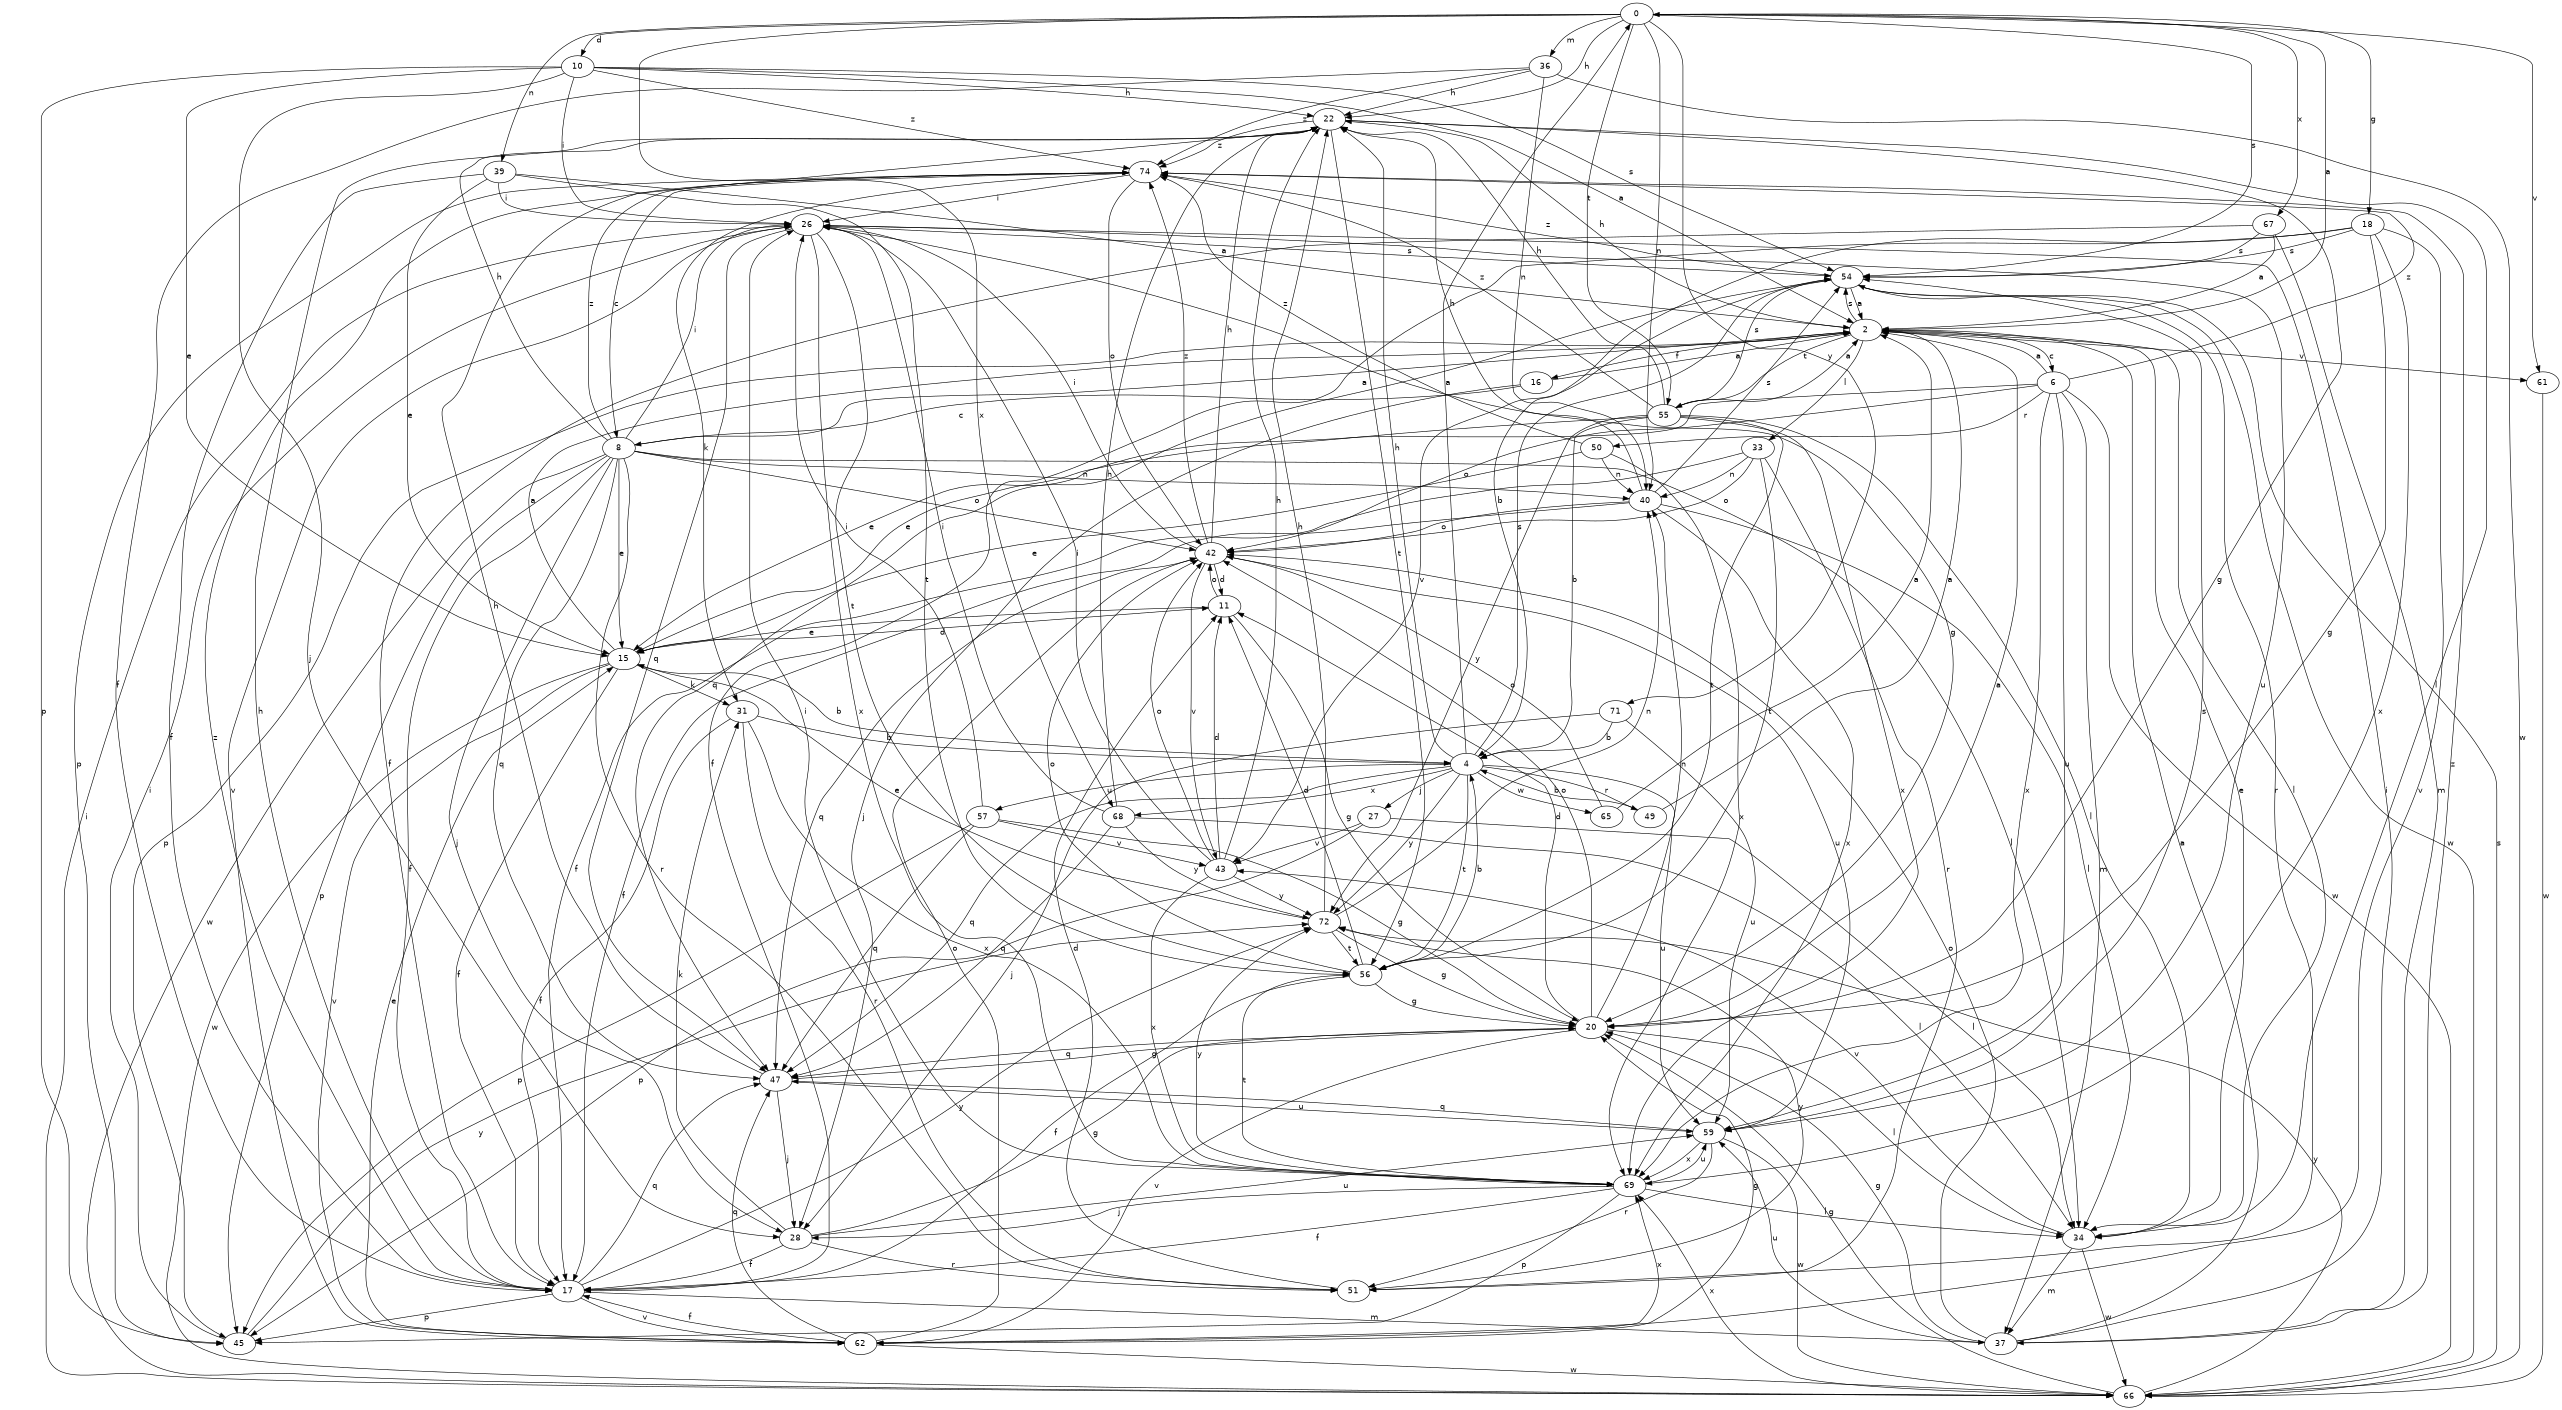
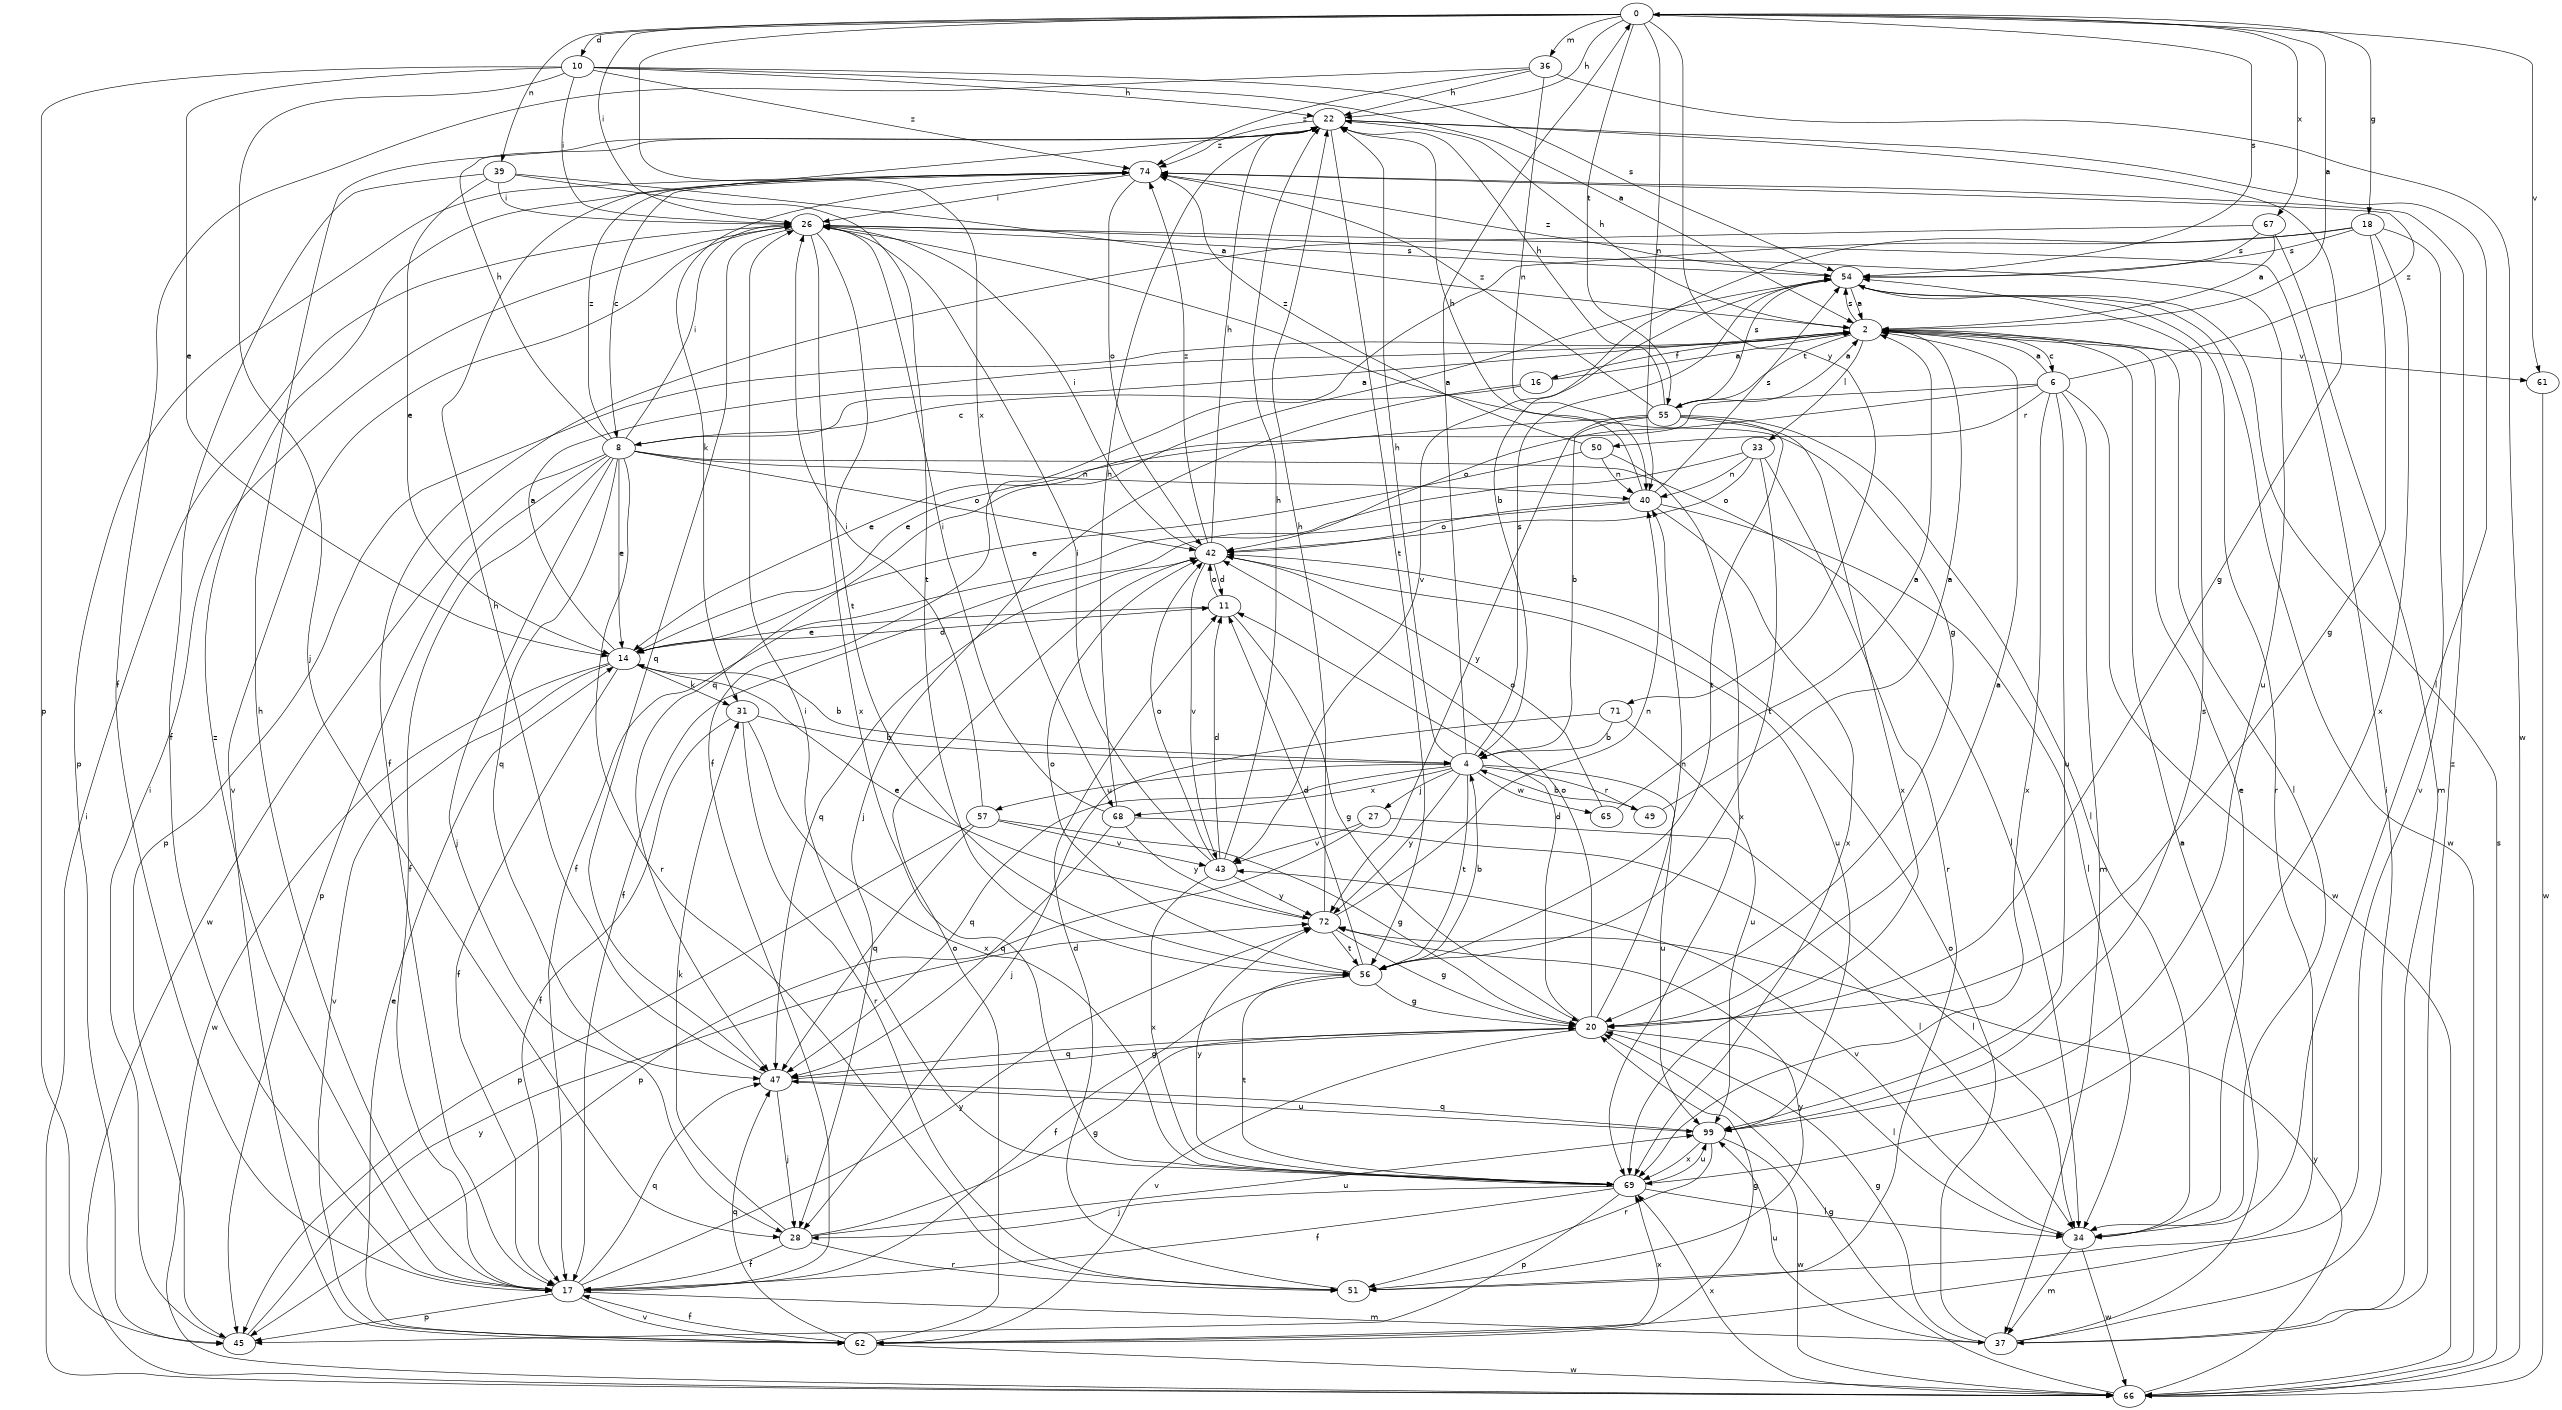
none -> (963, 20)
(624, 659) -> (624, 659)
(1709, 1133) -> (1709, 1133)
